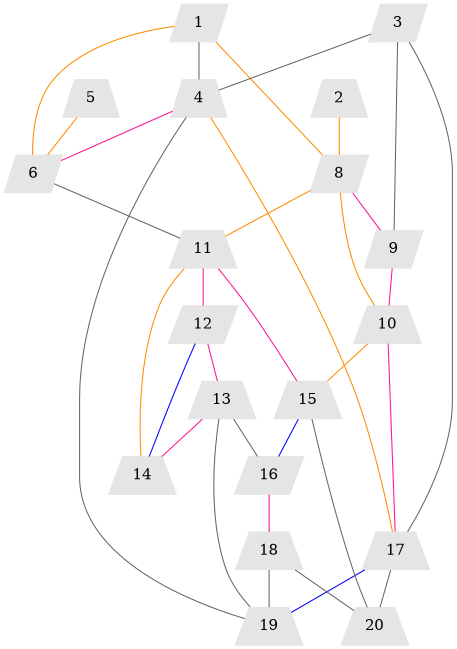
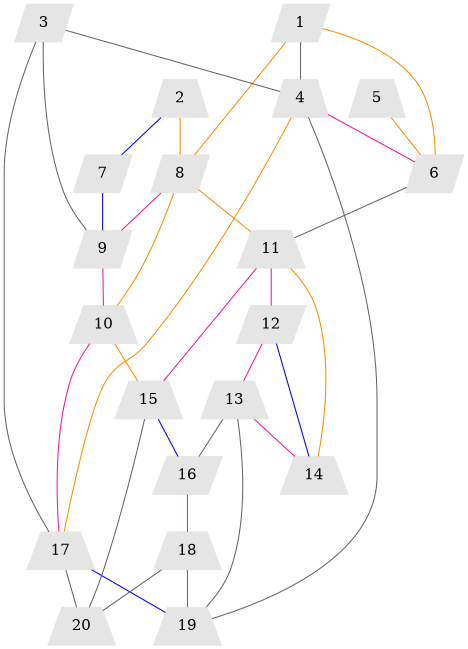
none -> (103, 174)
